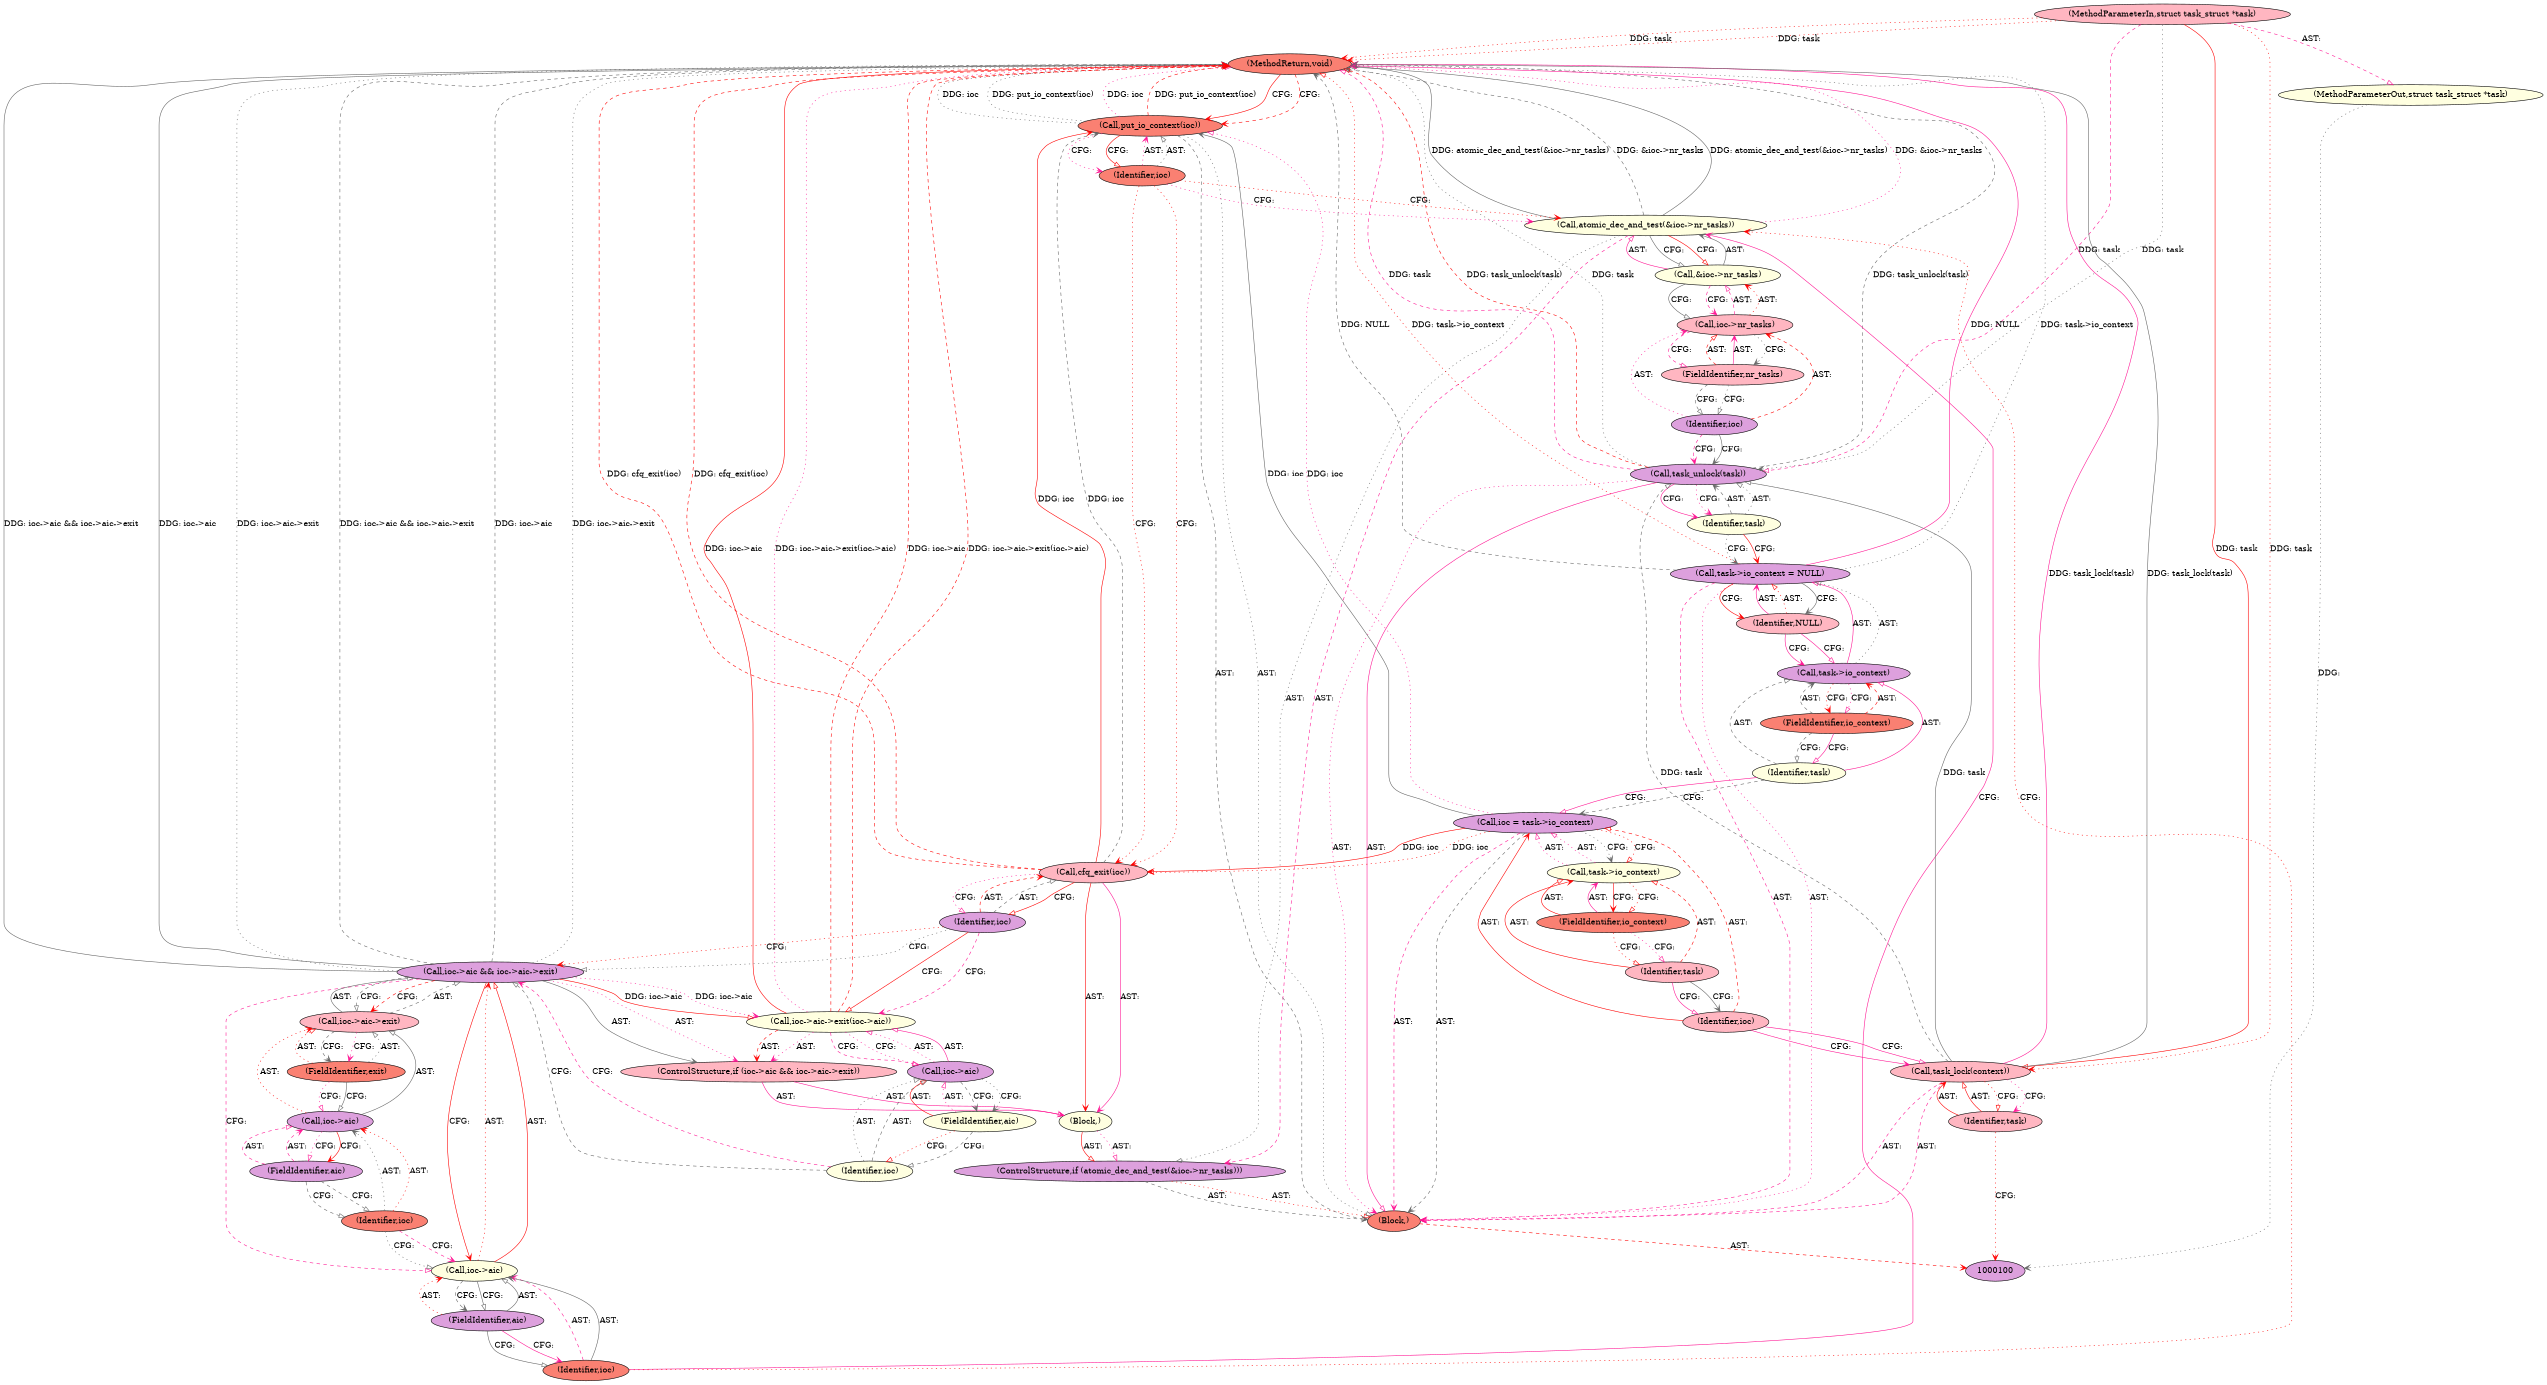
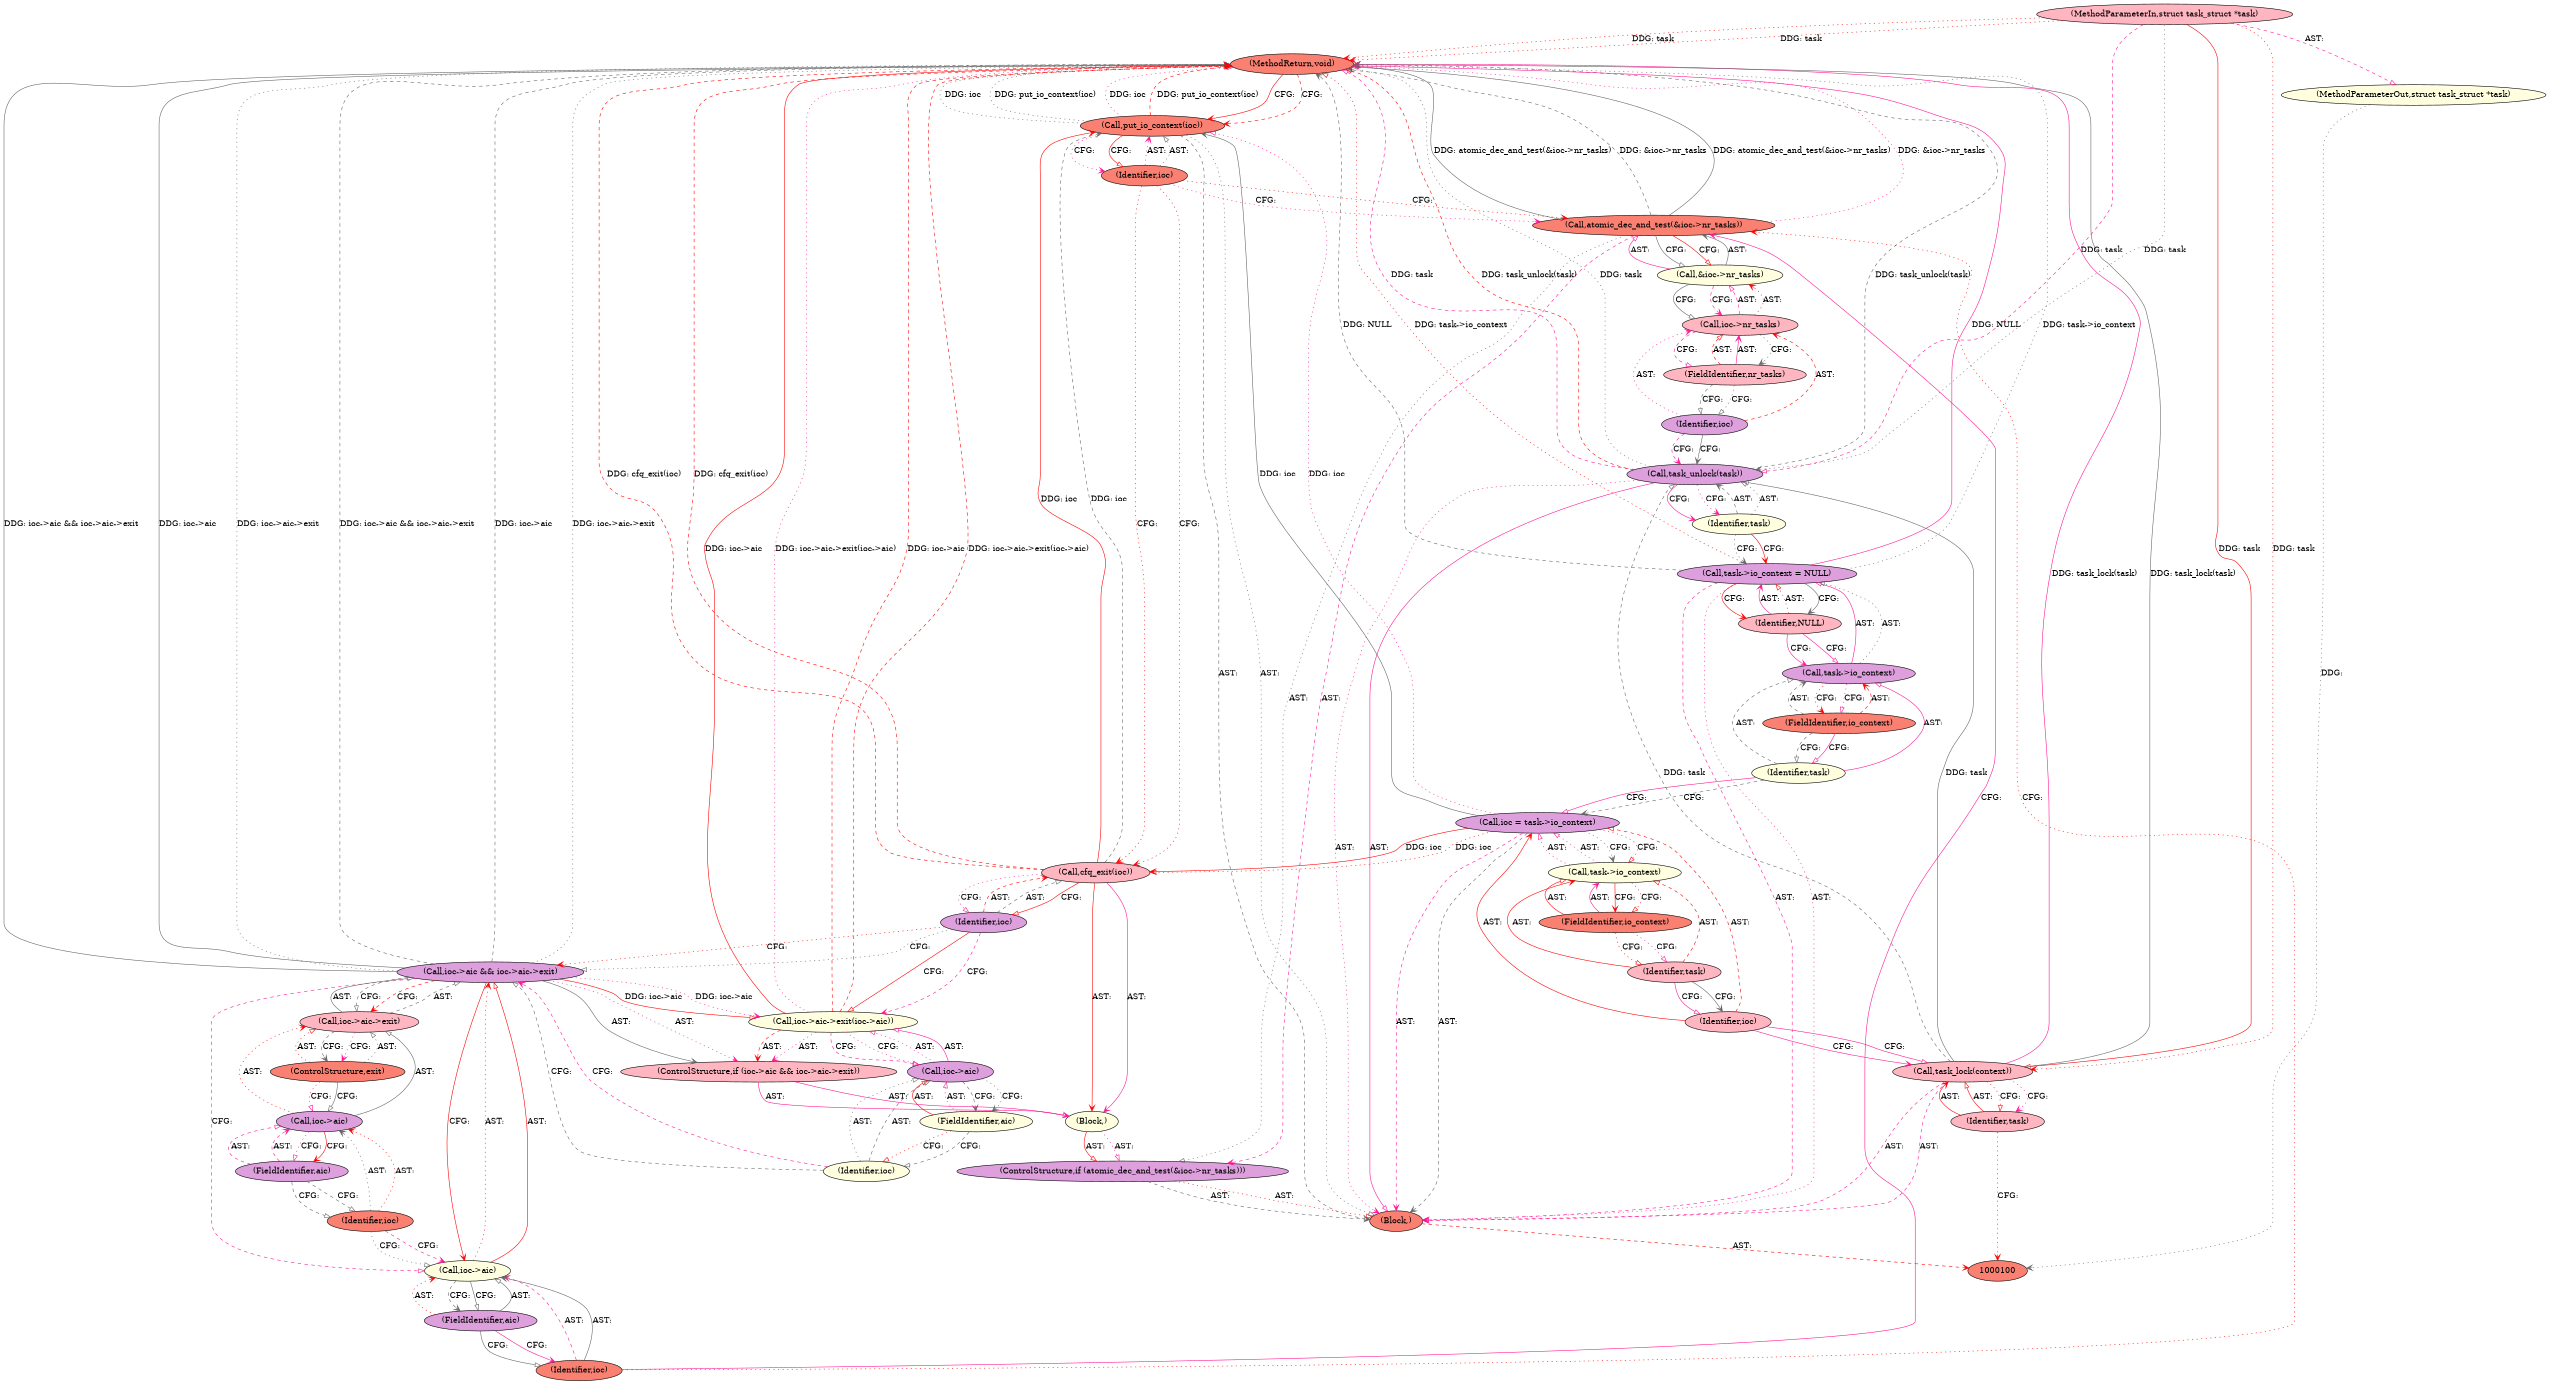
(1646, 225) -> (1654, 225)
(346, 1072) -> (338, 1072)
(1995, 1271) -> (1998, 1271)
